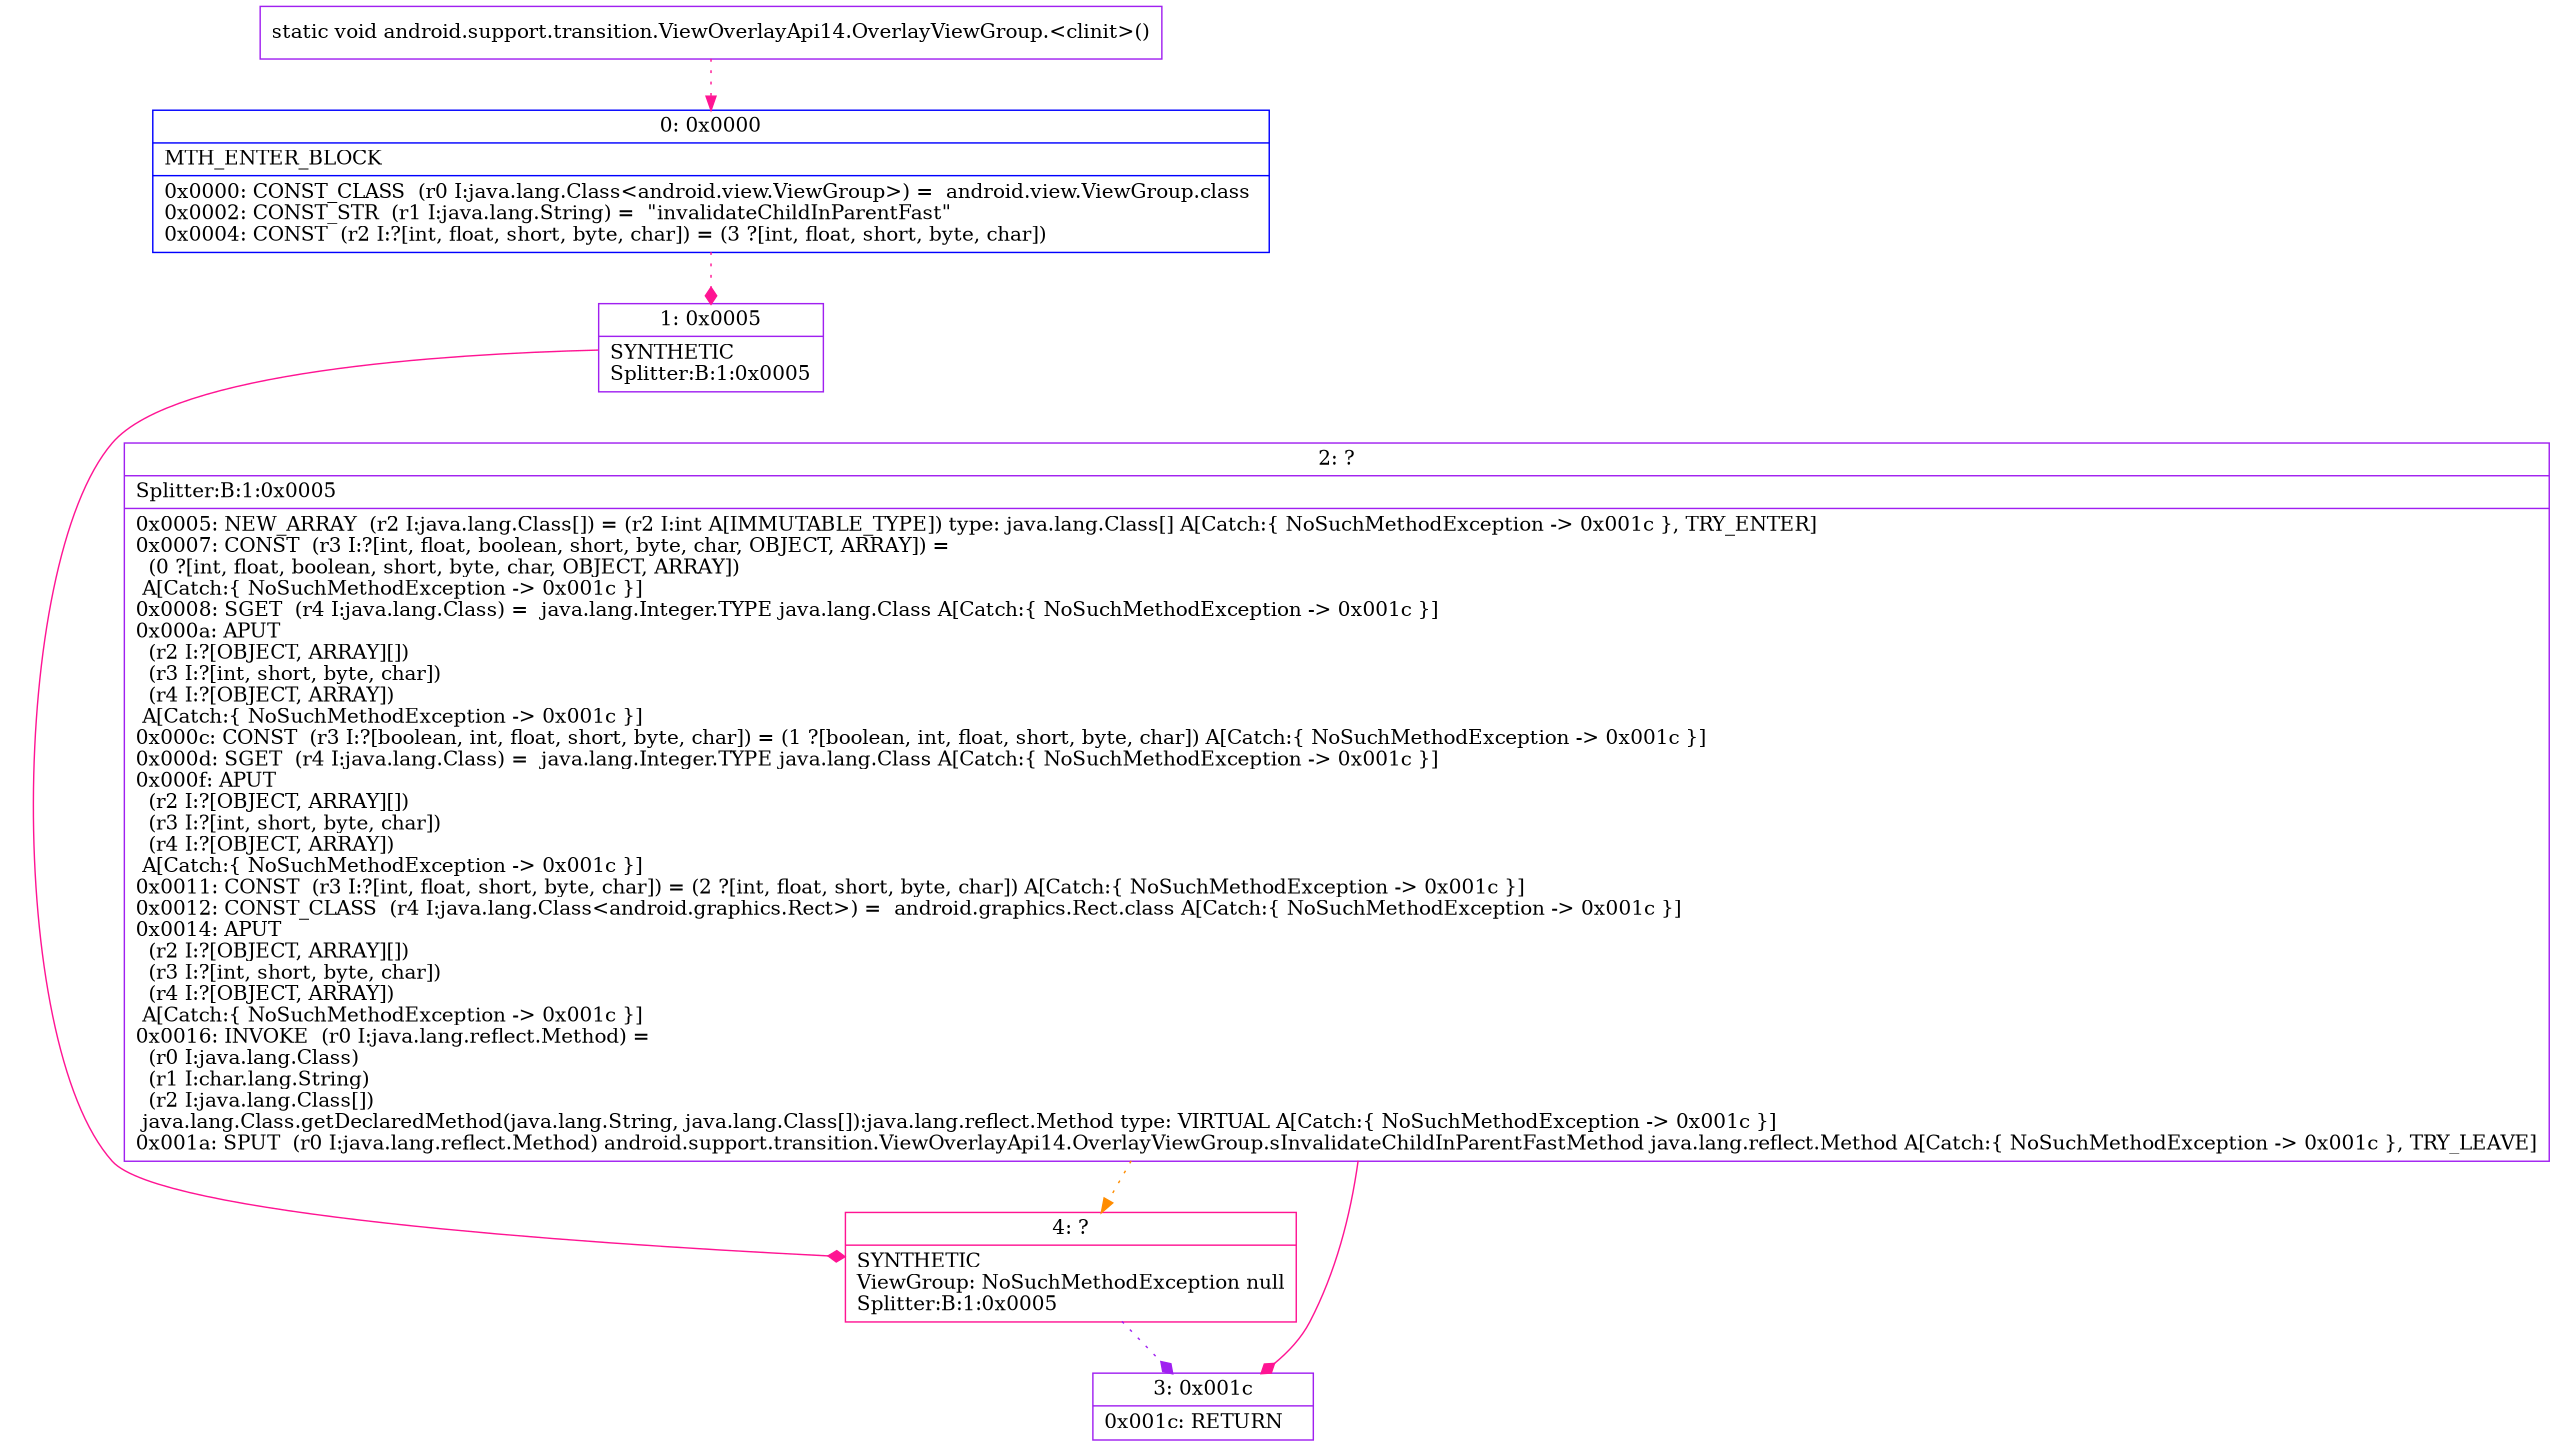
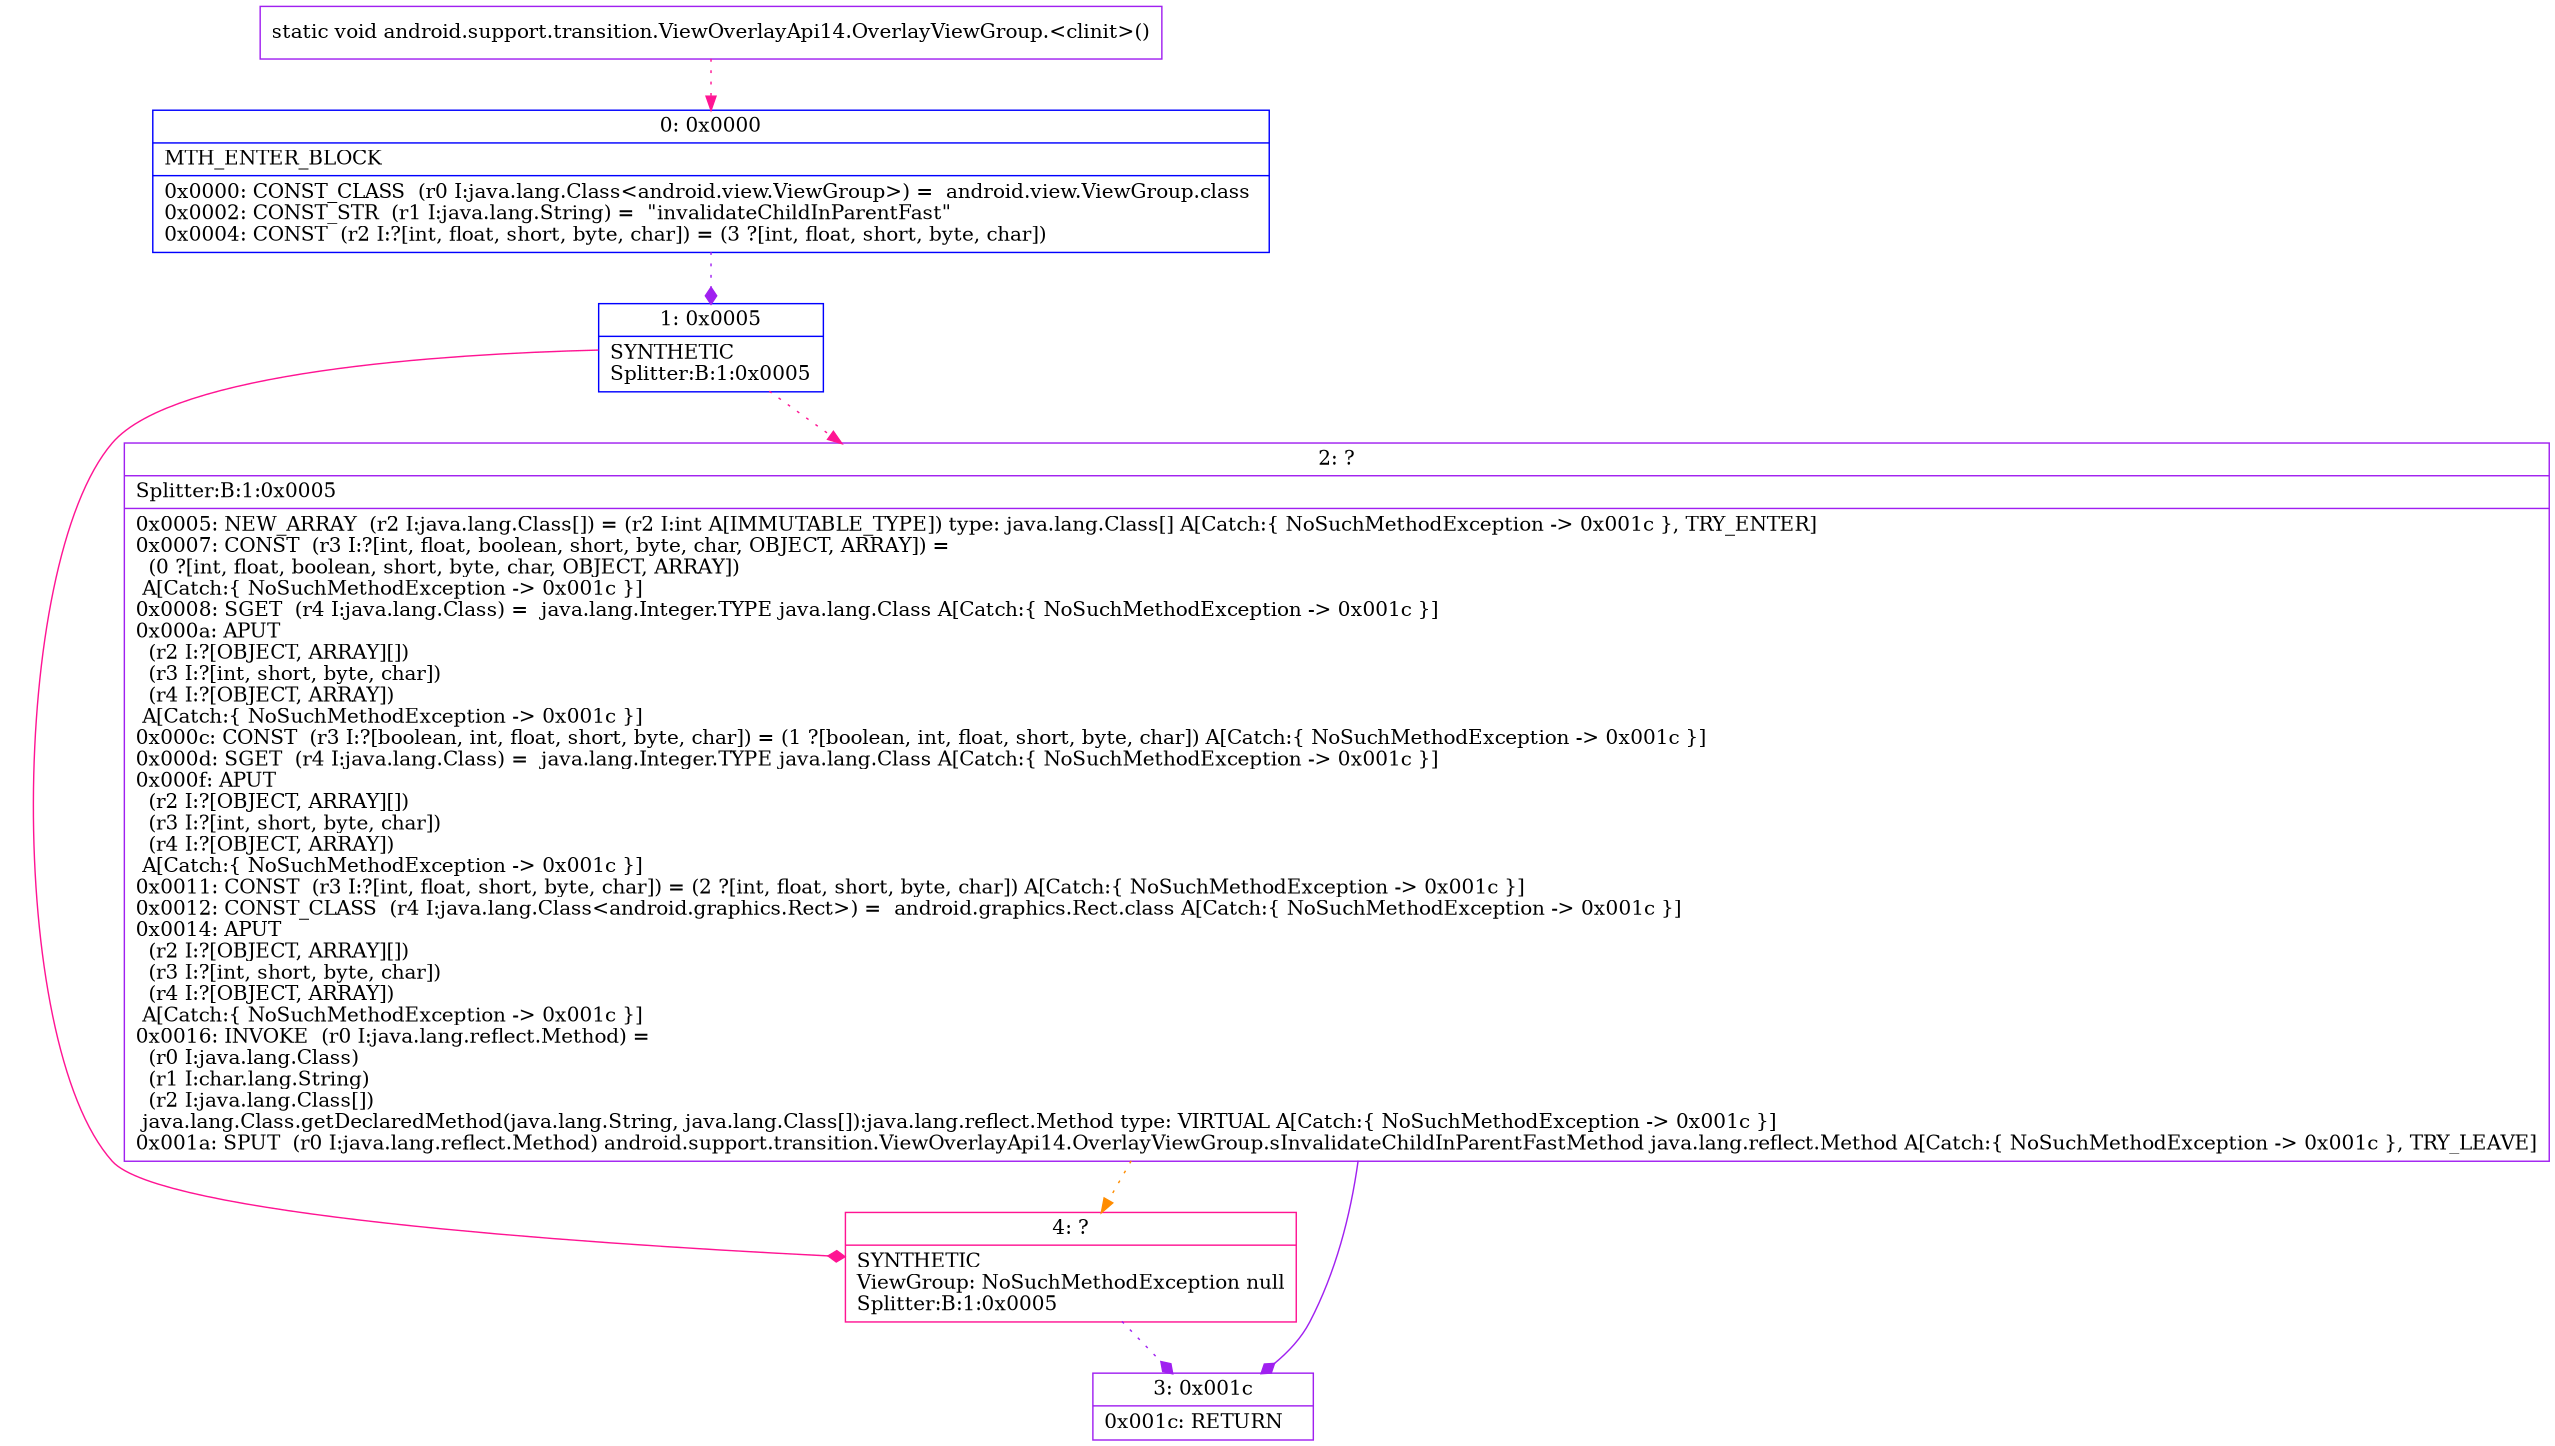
(711, 270) -> (711, 270)
(711, 348) -> (711, 348)
none -> (800, 413)
(1332, 1269) -> (1332, 1269)
